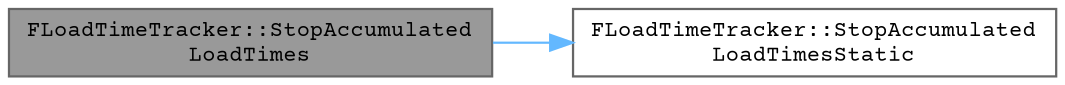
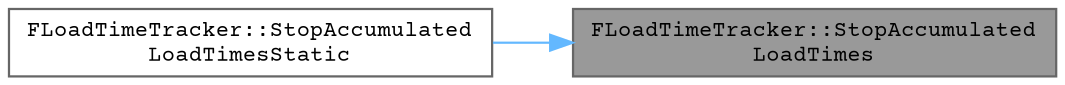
(521, 43) -> (521, 43)
